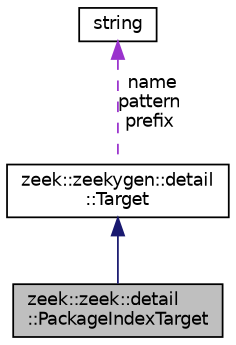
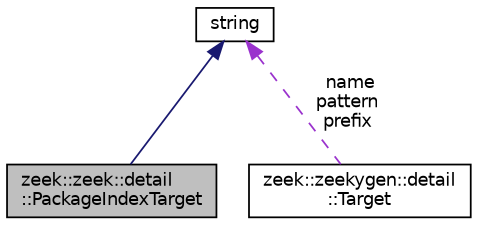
(118, 260) -> (172, 110)
